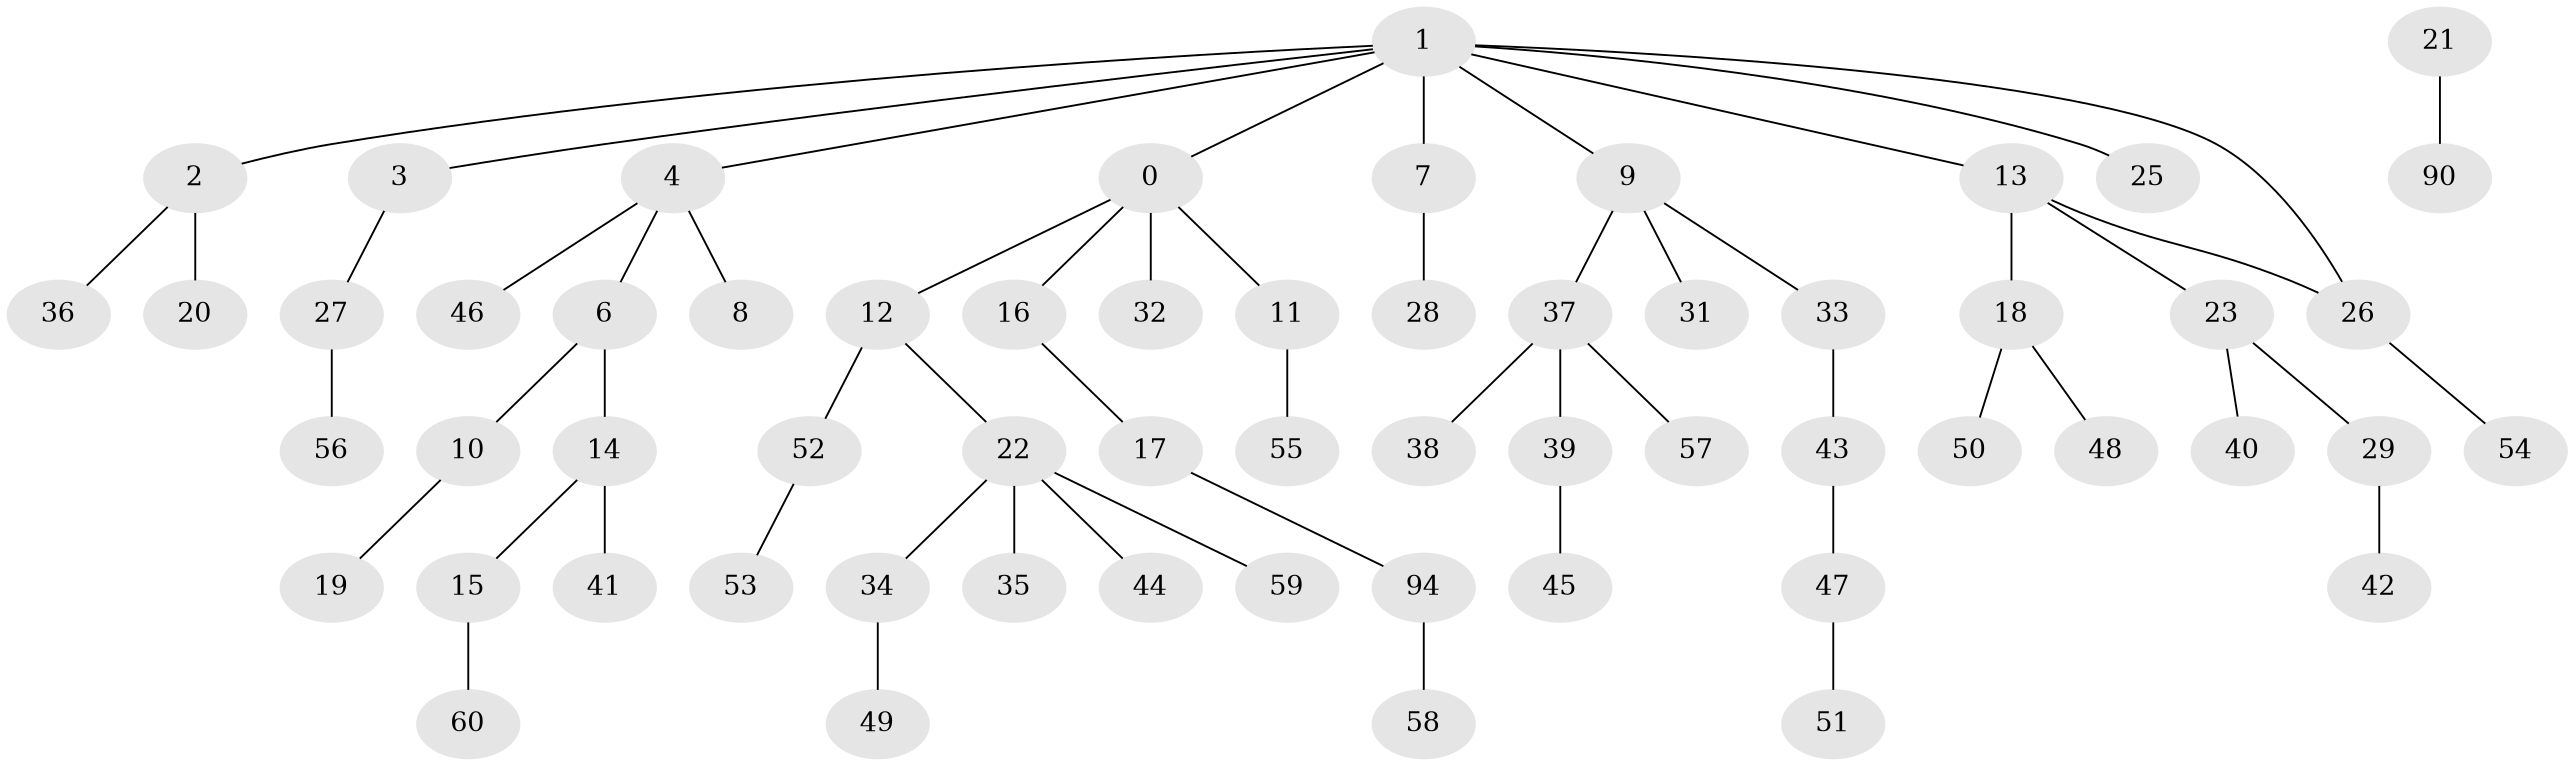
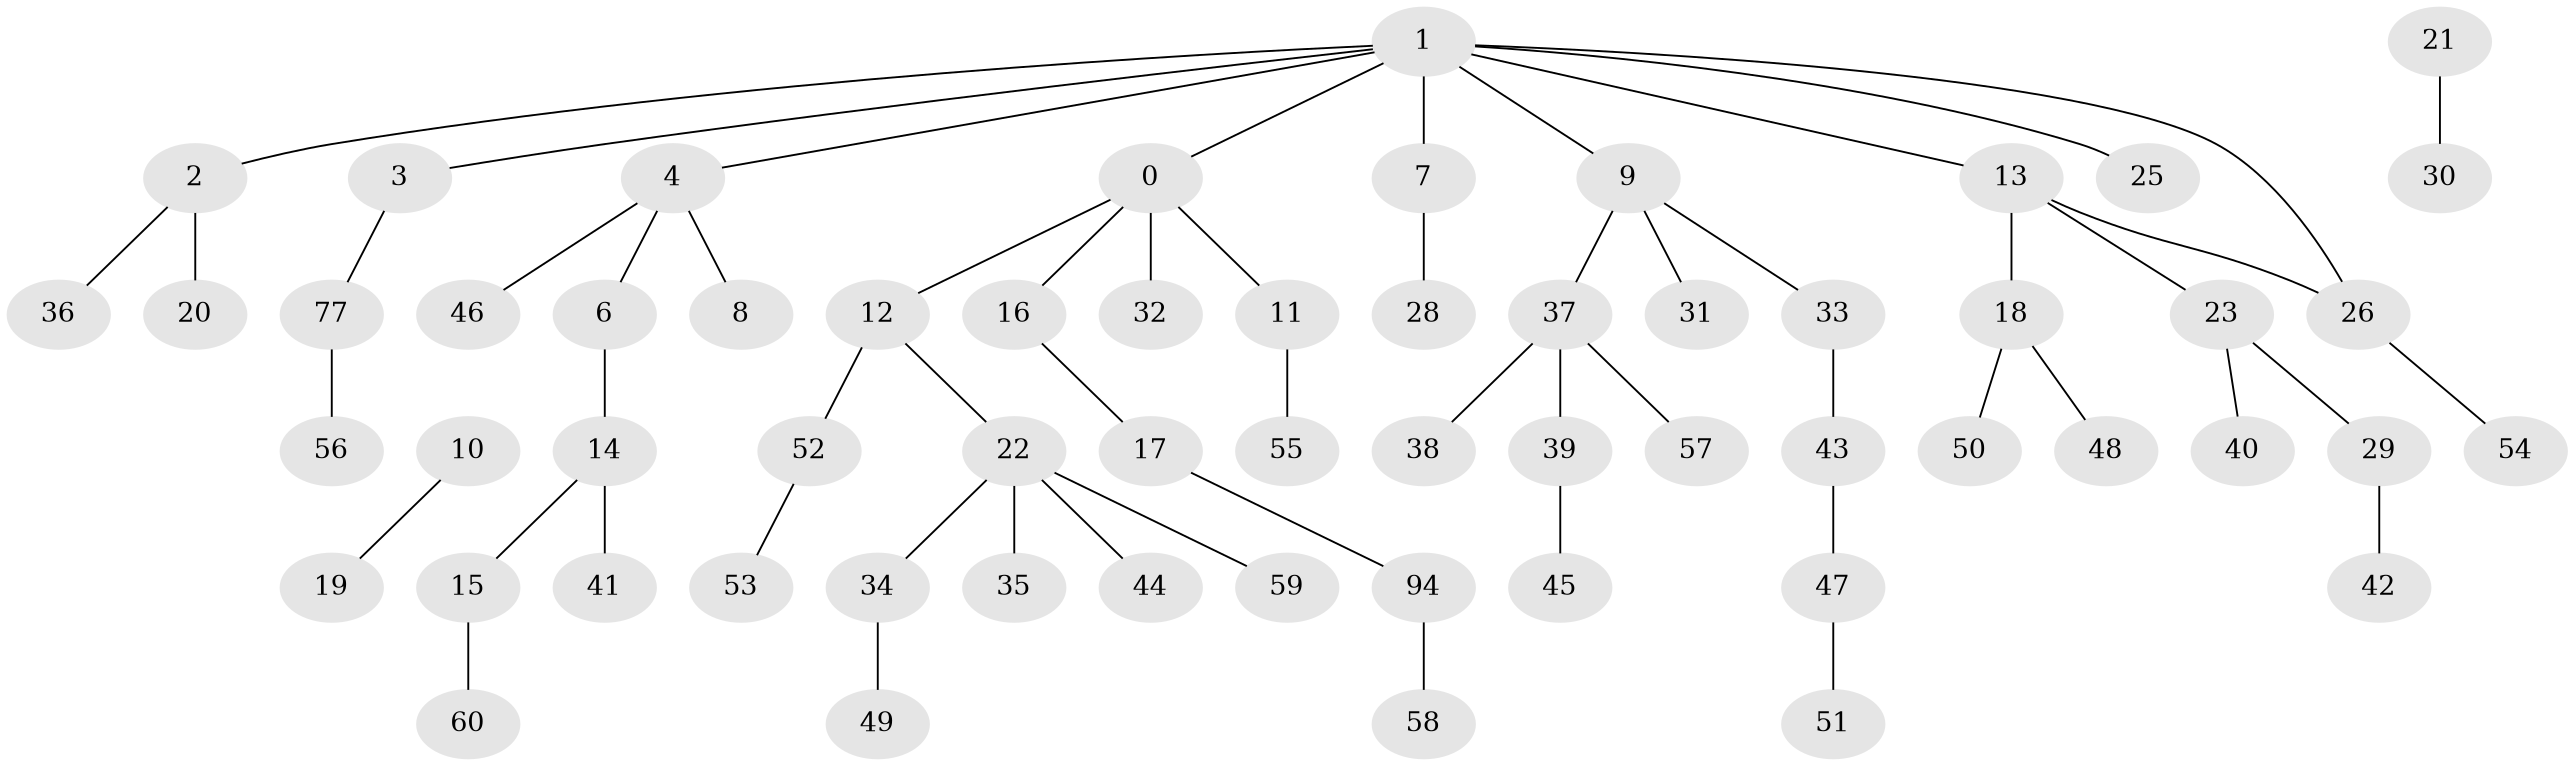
(2440, 178) -> (2440, 178)
(332, 315) -> (332, 315)
(537, 383) -> none
